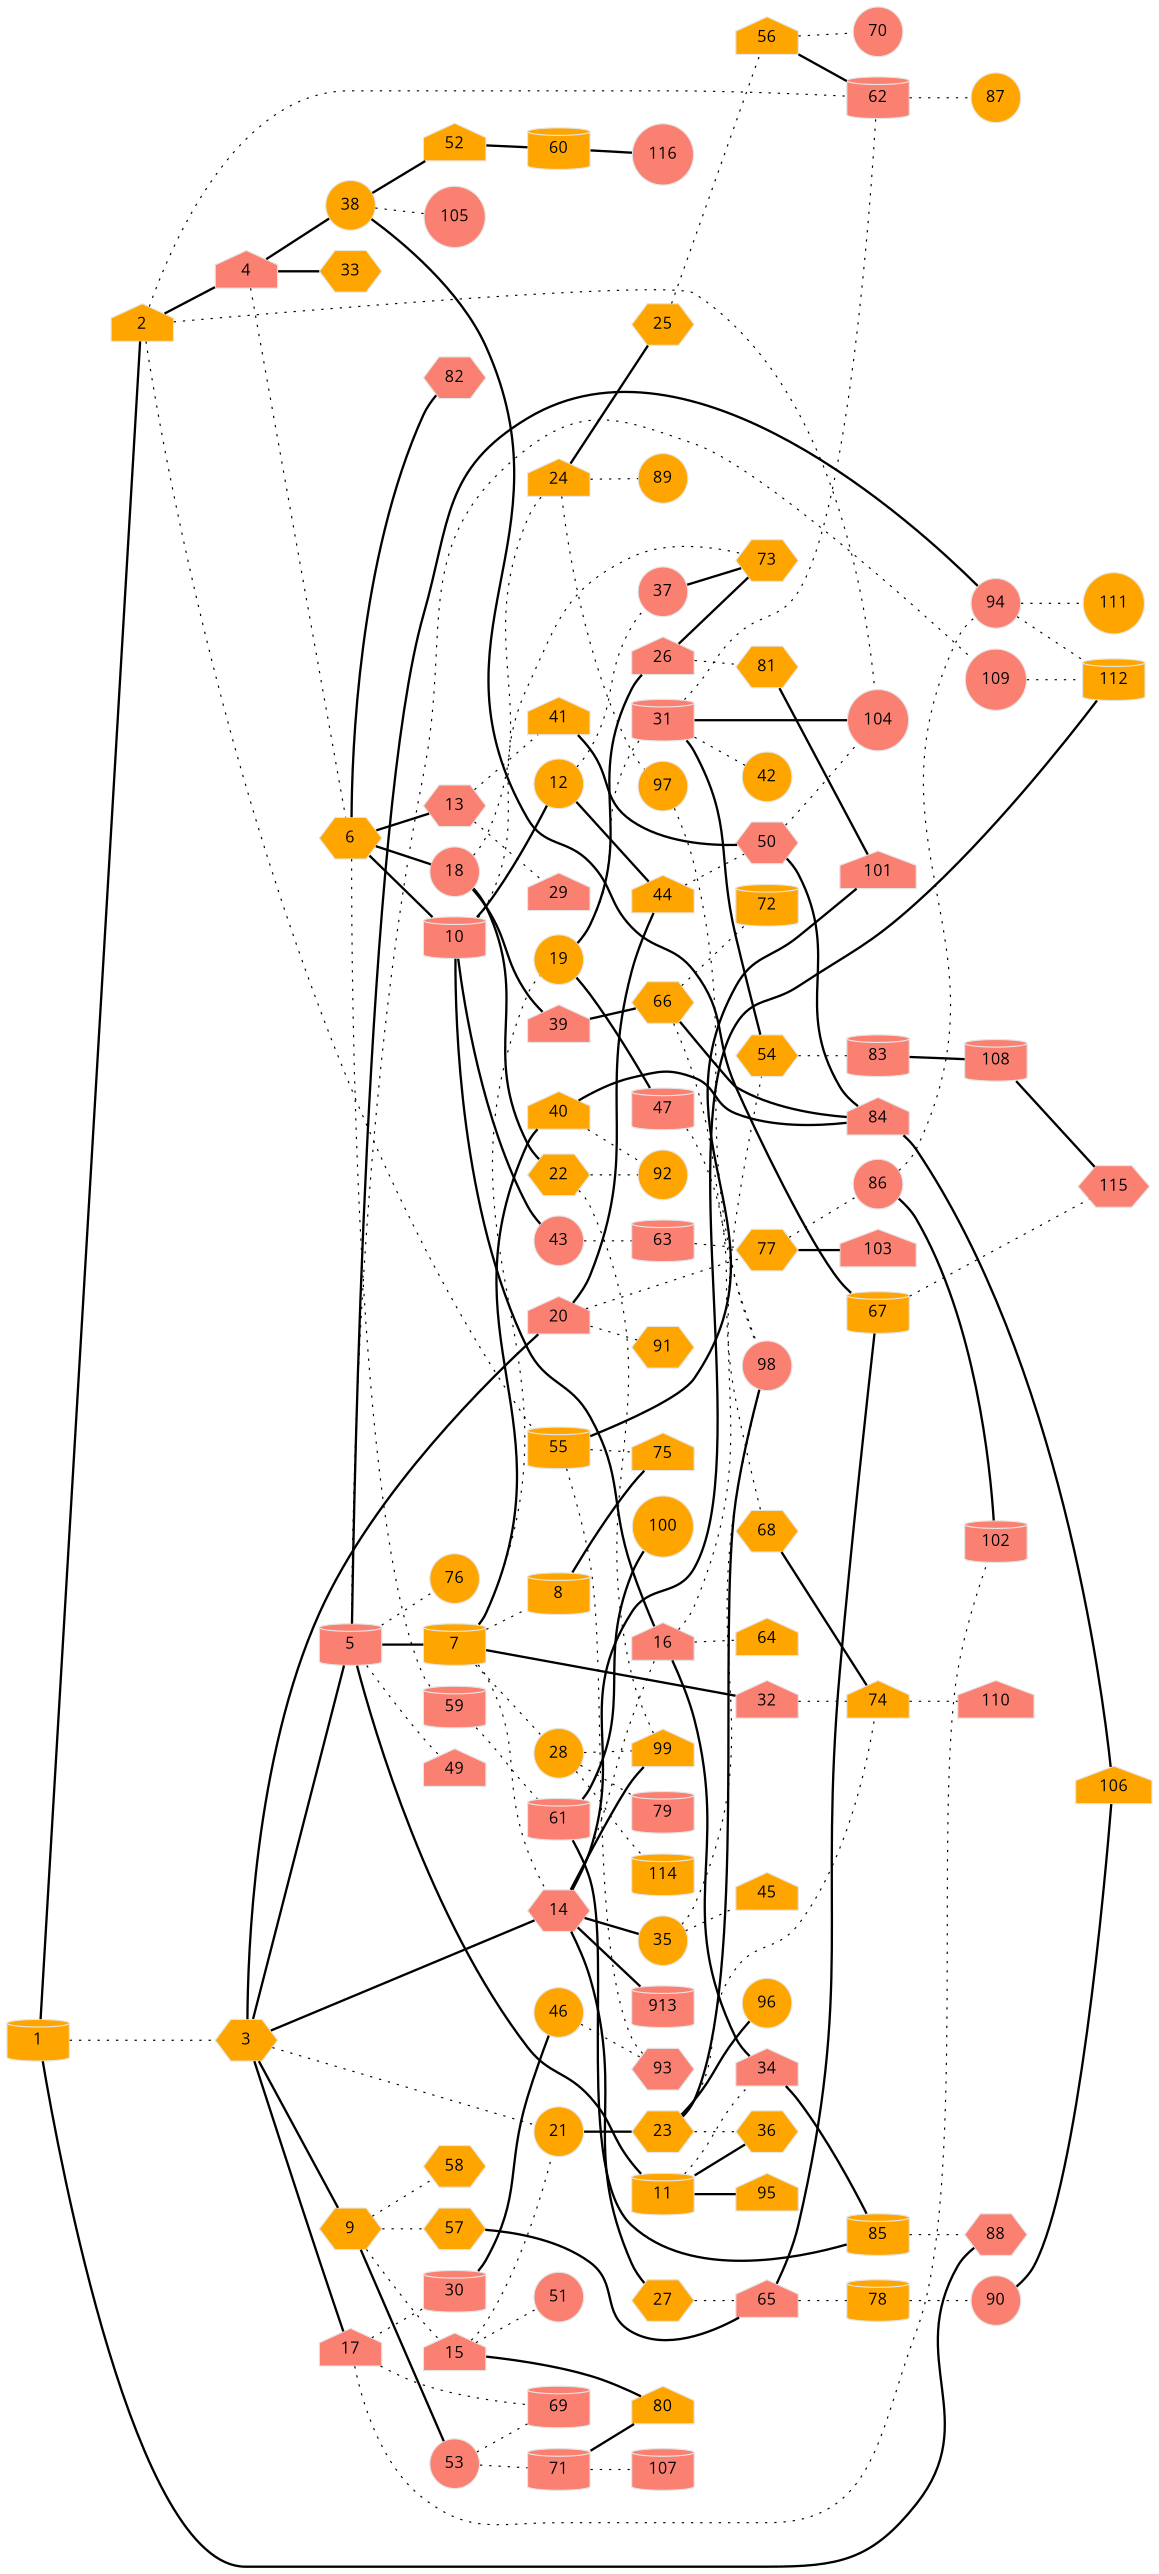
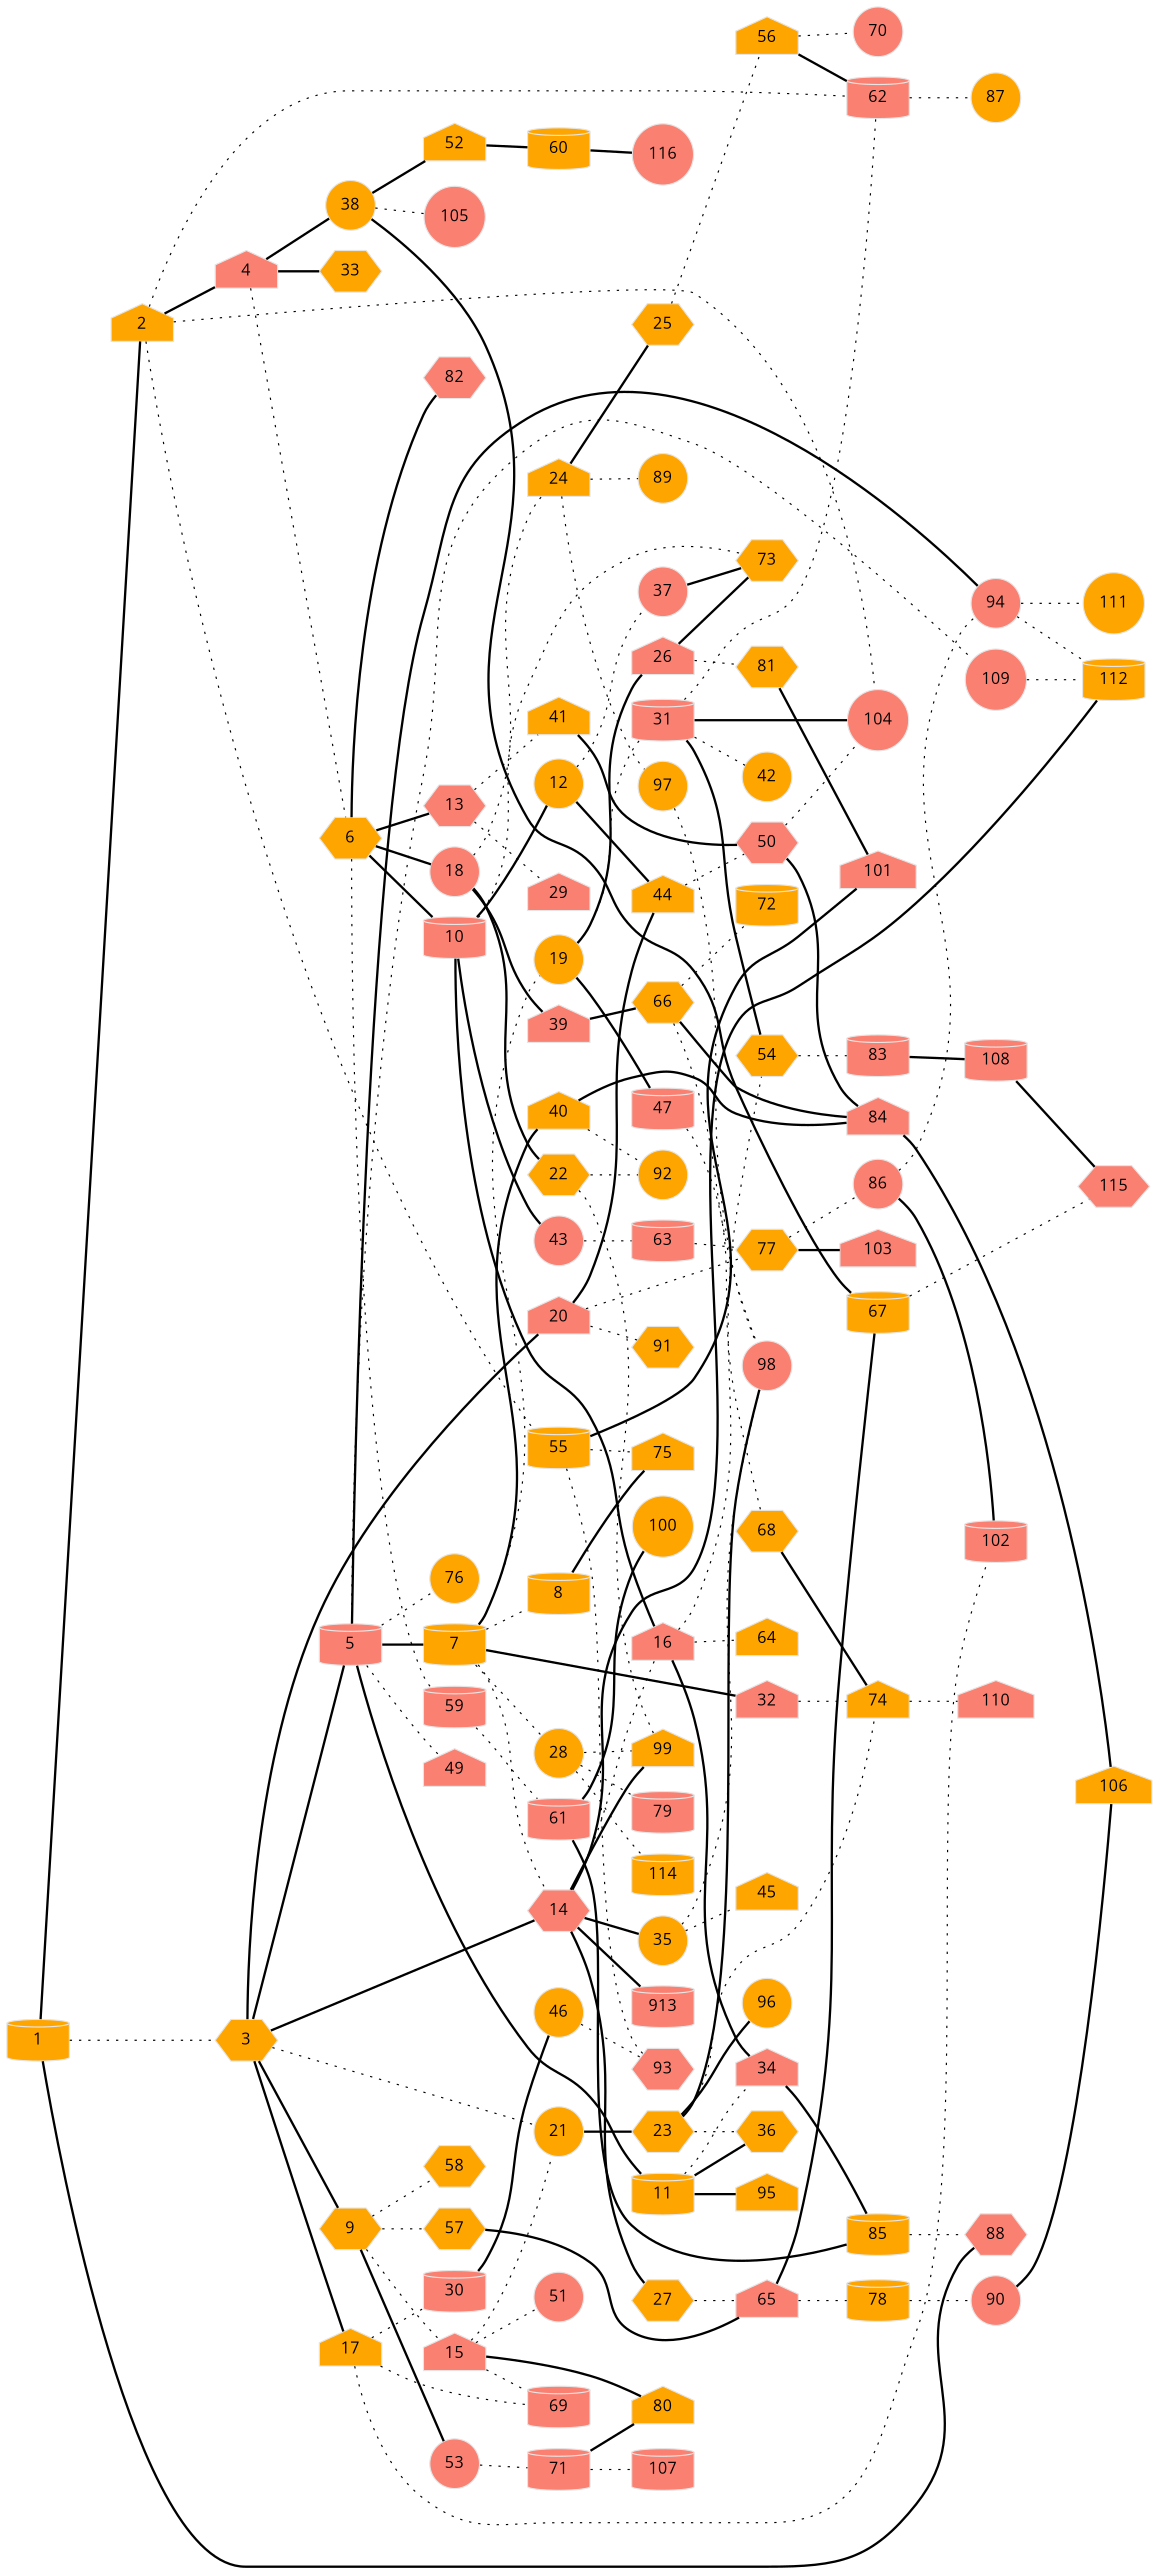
(351, 2349) -> (351, 2349)
(502, 2438) -> (507, 2381)
